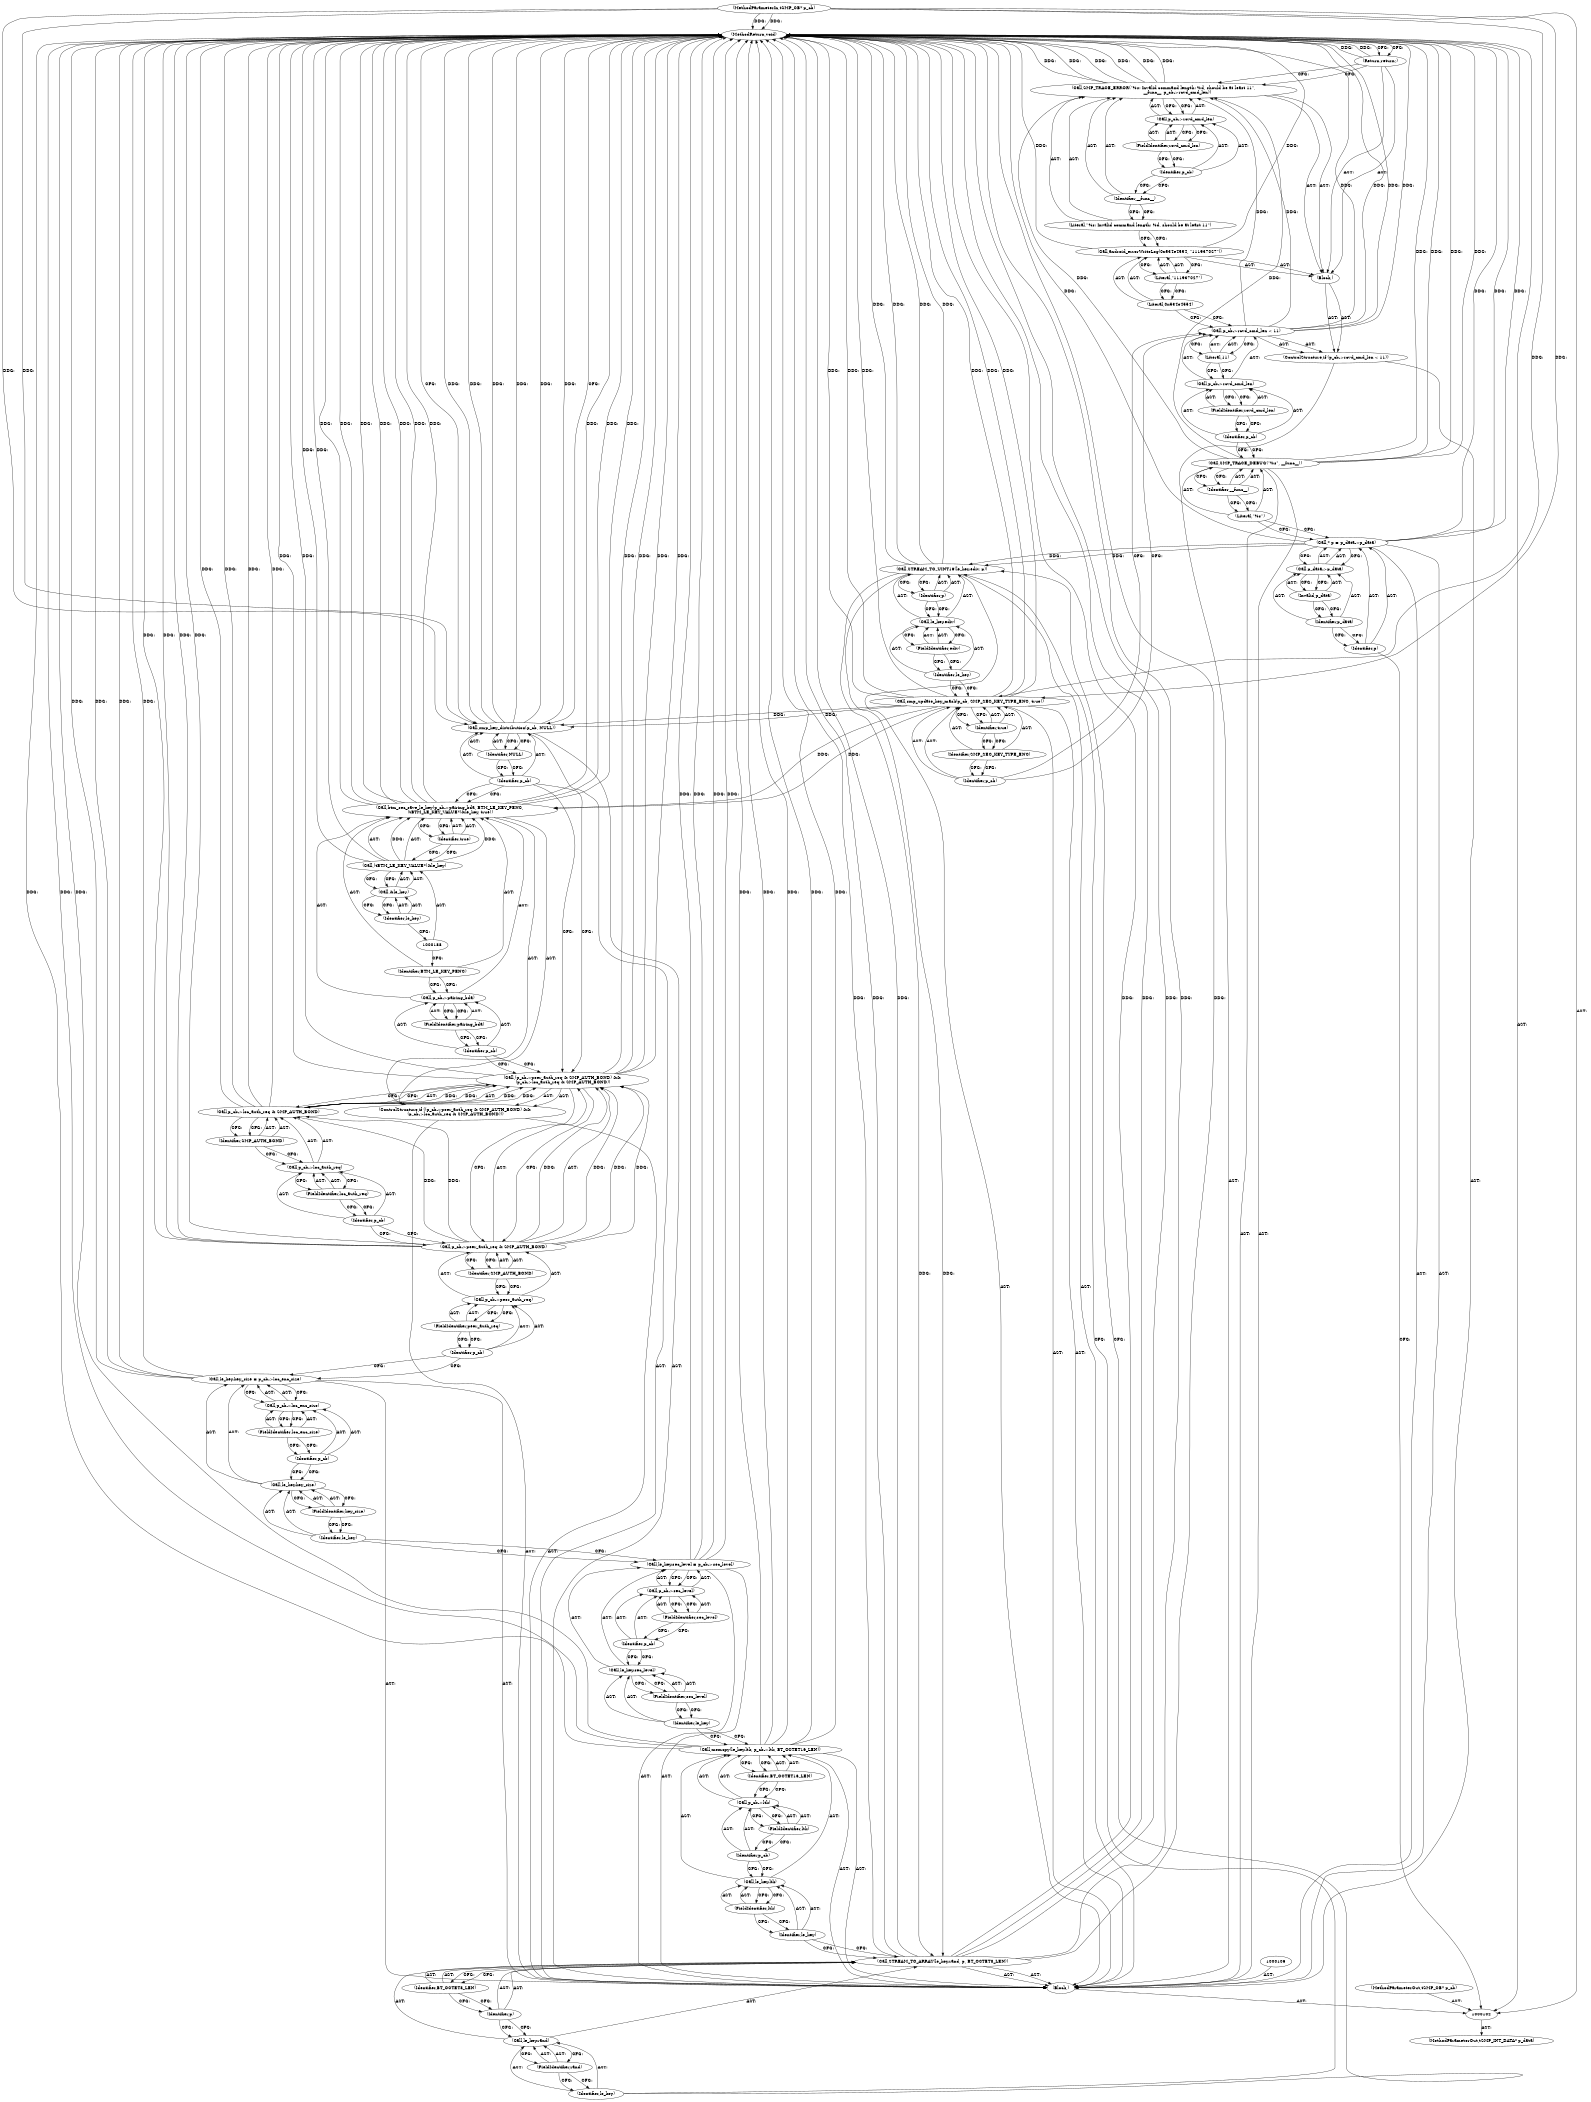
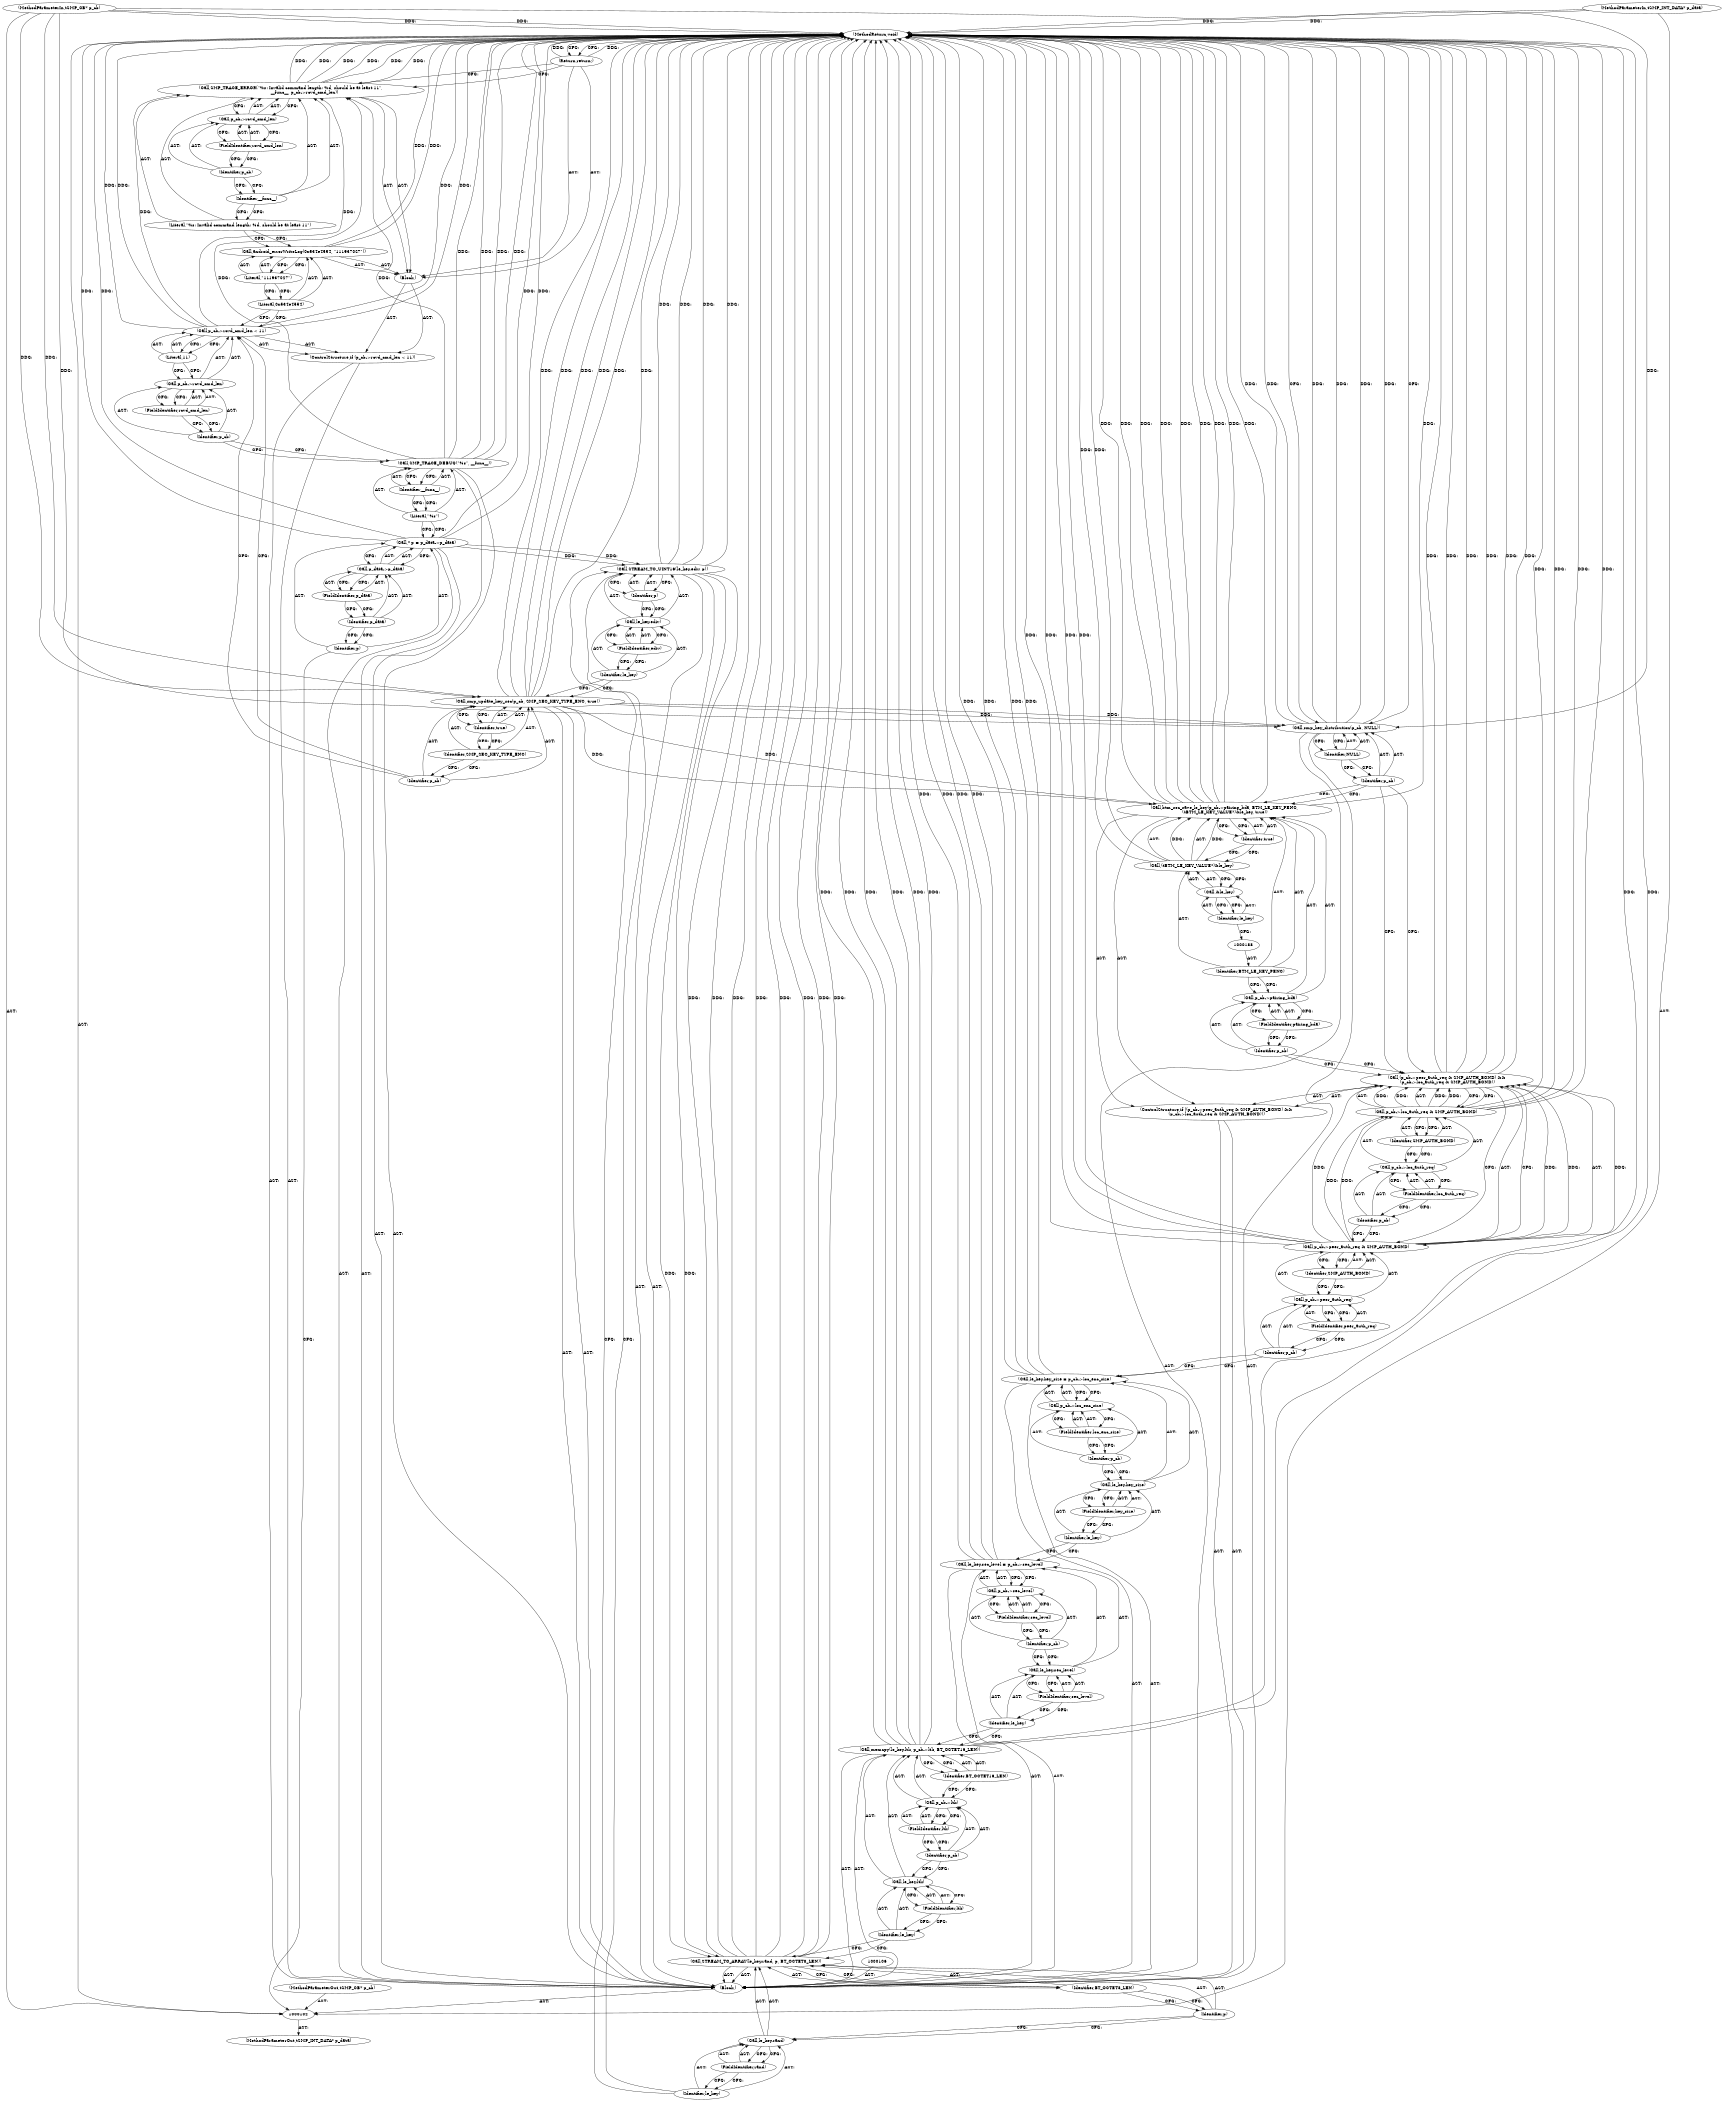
none -> (1652, 8)
(1315, 596) -> (347, 596)
(970, 702) -> (528, 702)
(436, 905) -> (1179, 935)
(438, 958) -> (1253, 958)
